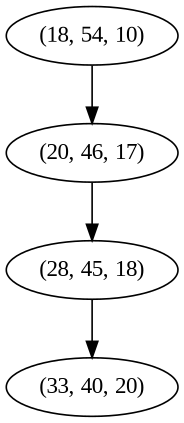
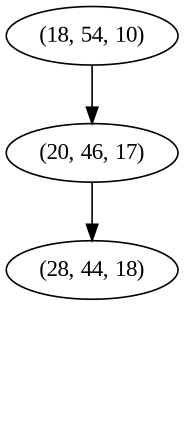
(92, 270) -> (92, 270)
(92, 387) -> none
